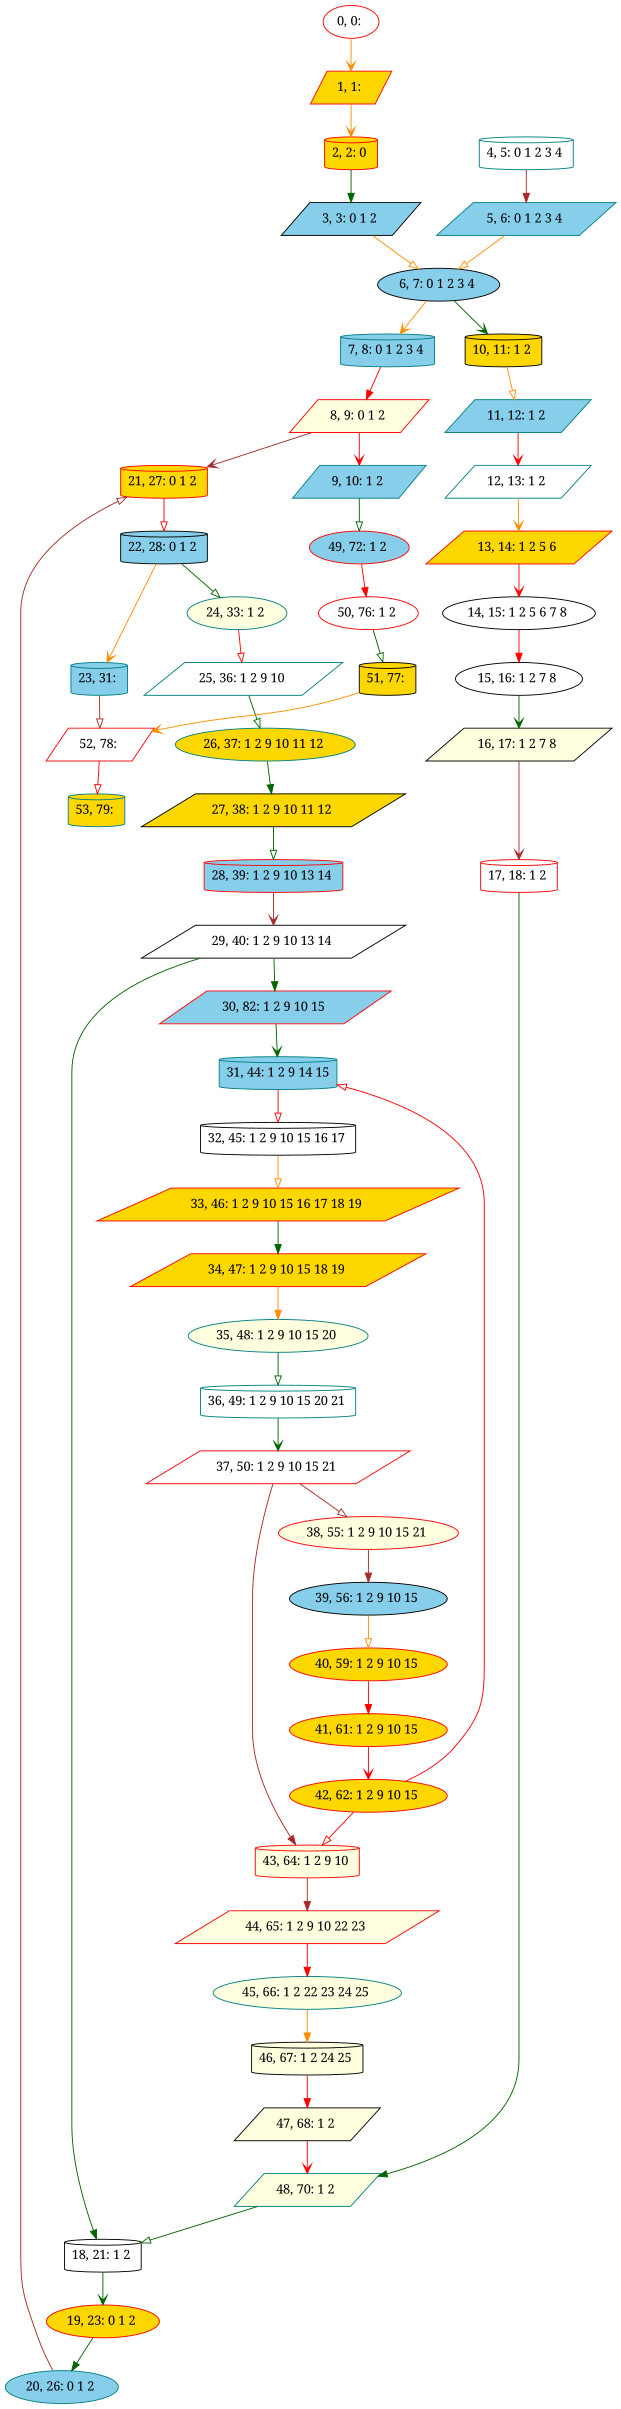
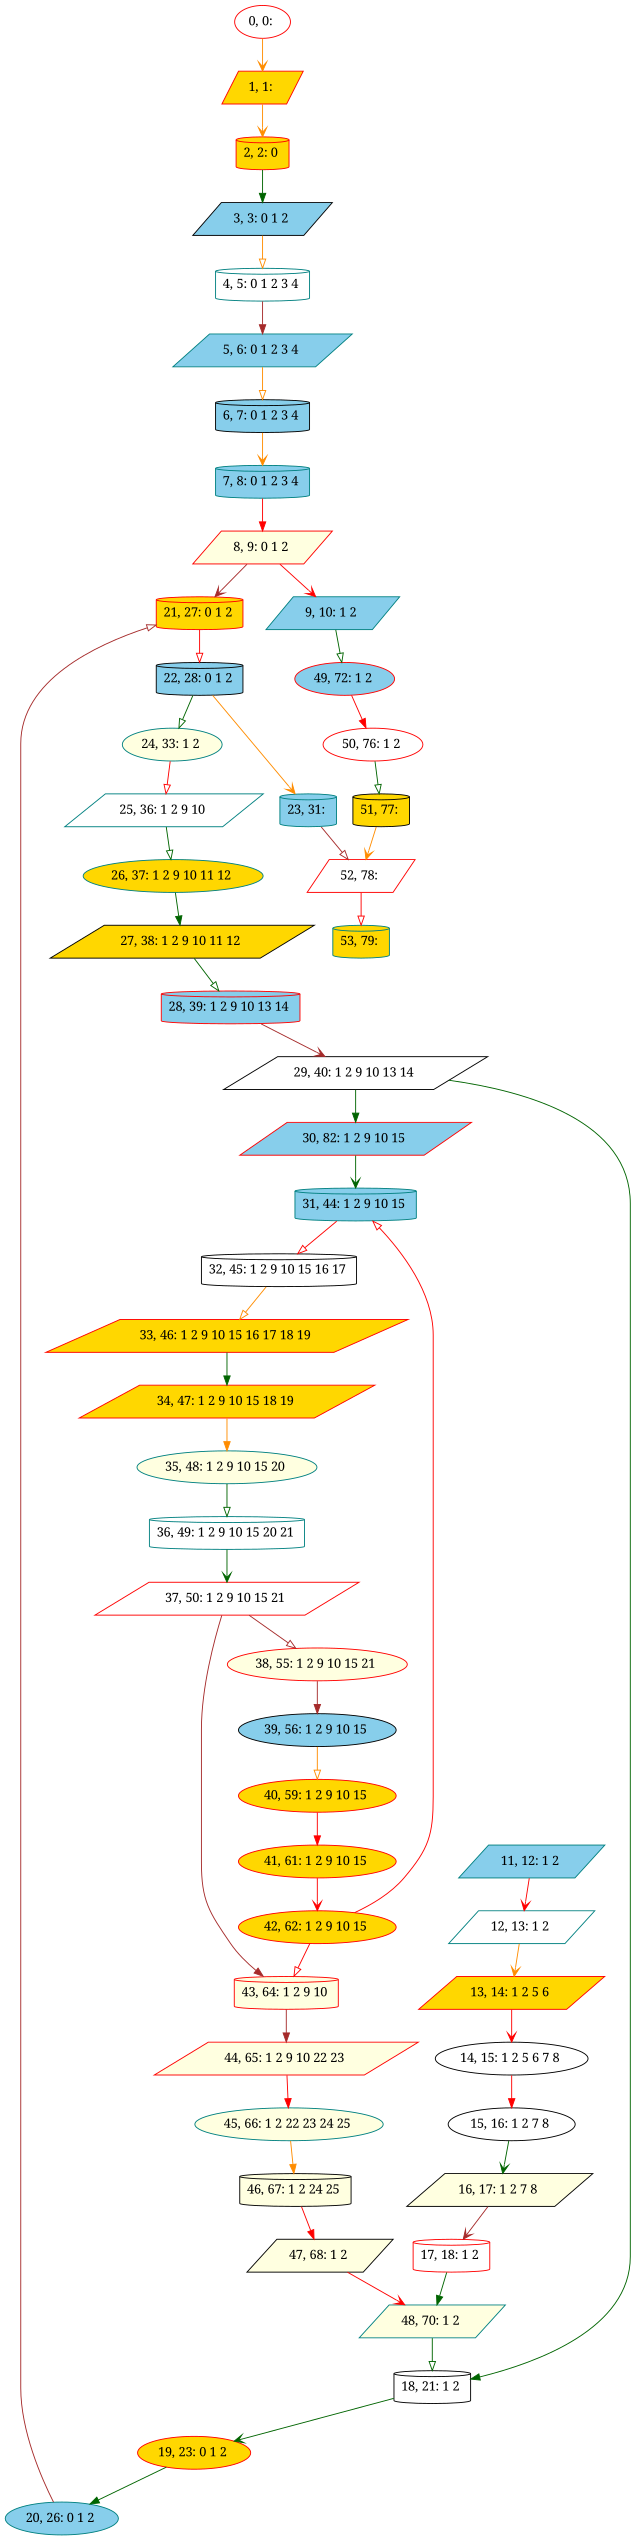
(392, 250) -> (263, 247)
(439, 285) -> (263, 416)
(503, 350) -> none
(278, 1073) -> (356, 1205)
